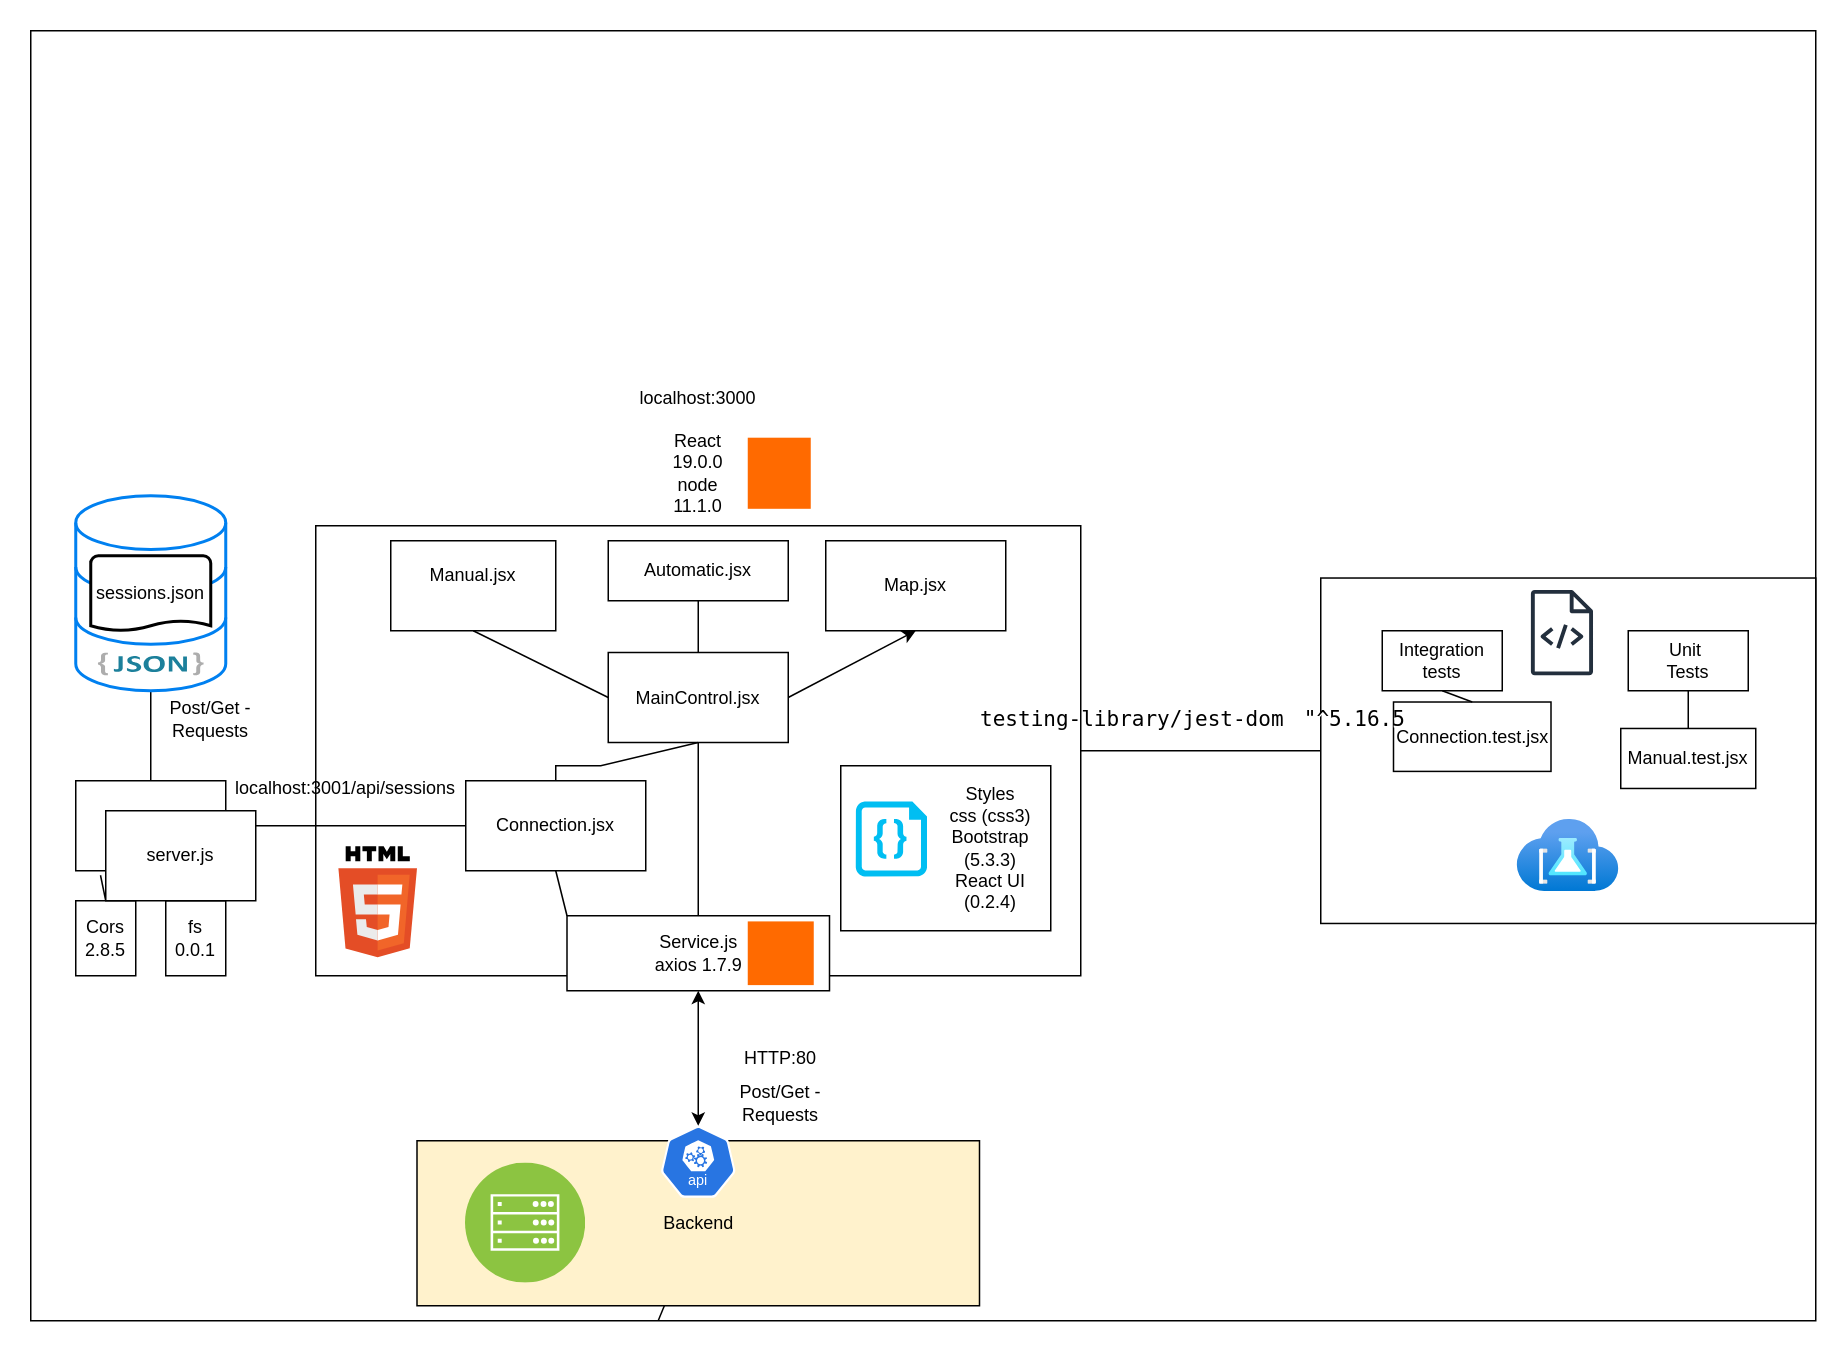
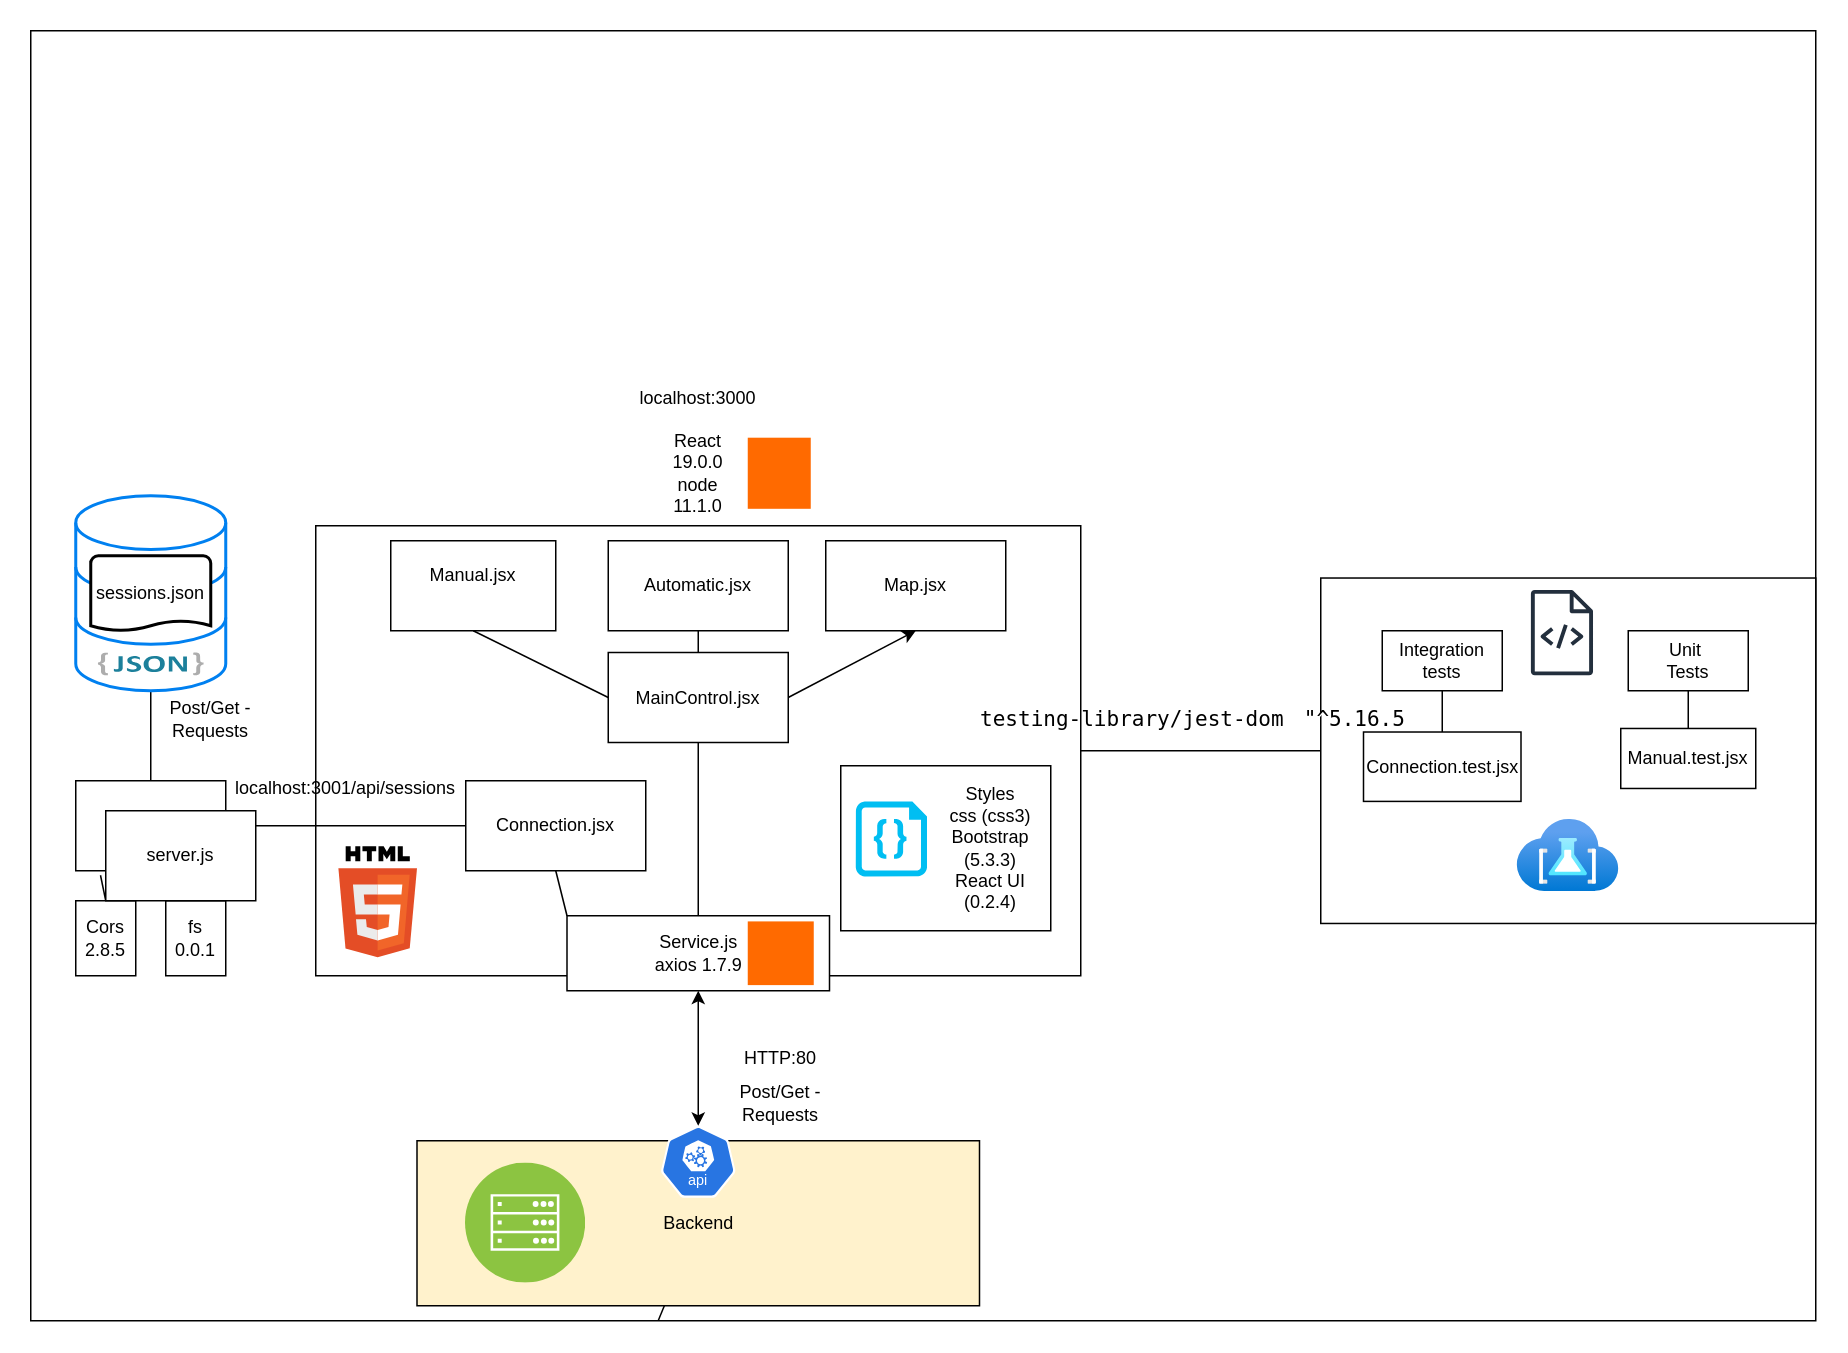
(698, 571) -> (698, 586)
(1472, 737) -> (1442, 767)
(618, 762) -> none
